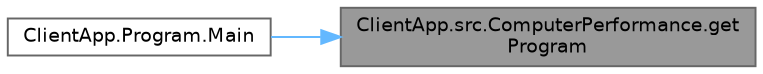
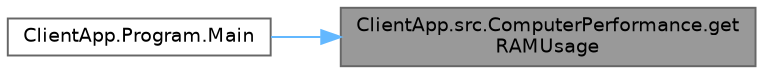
(548, 37) -> (548, 37)
